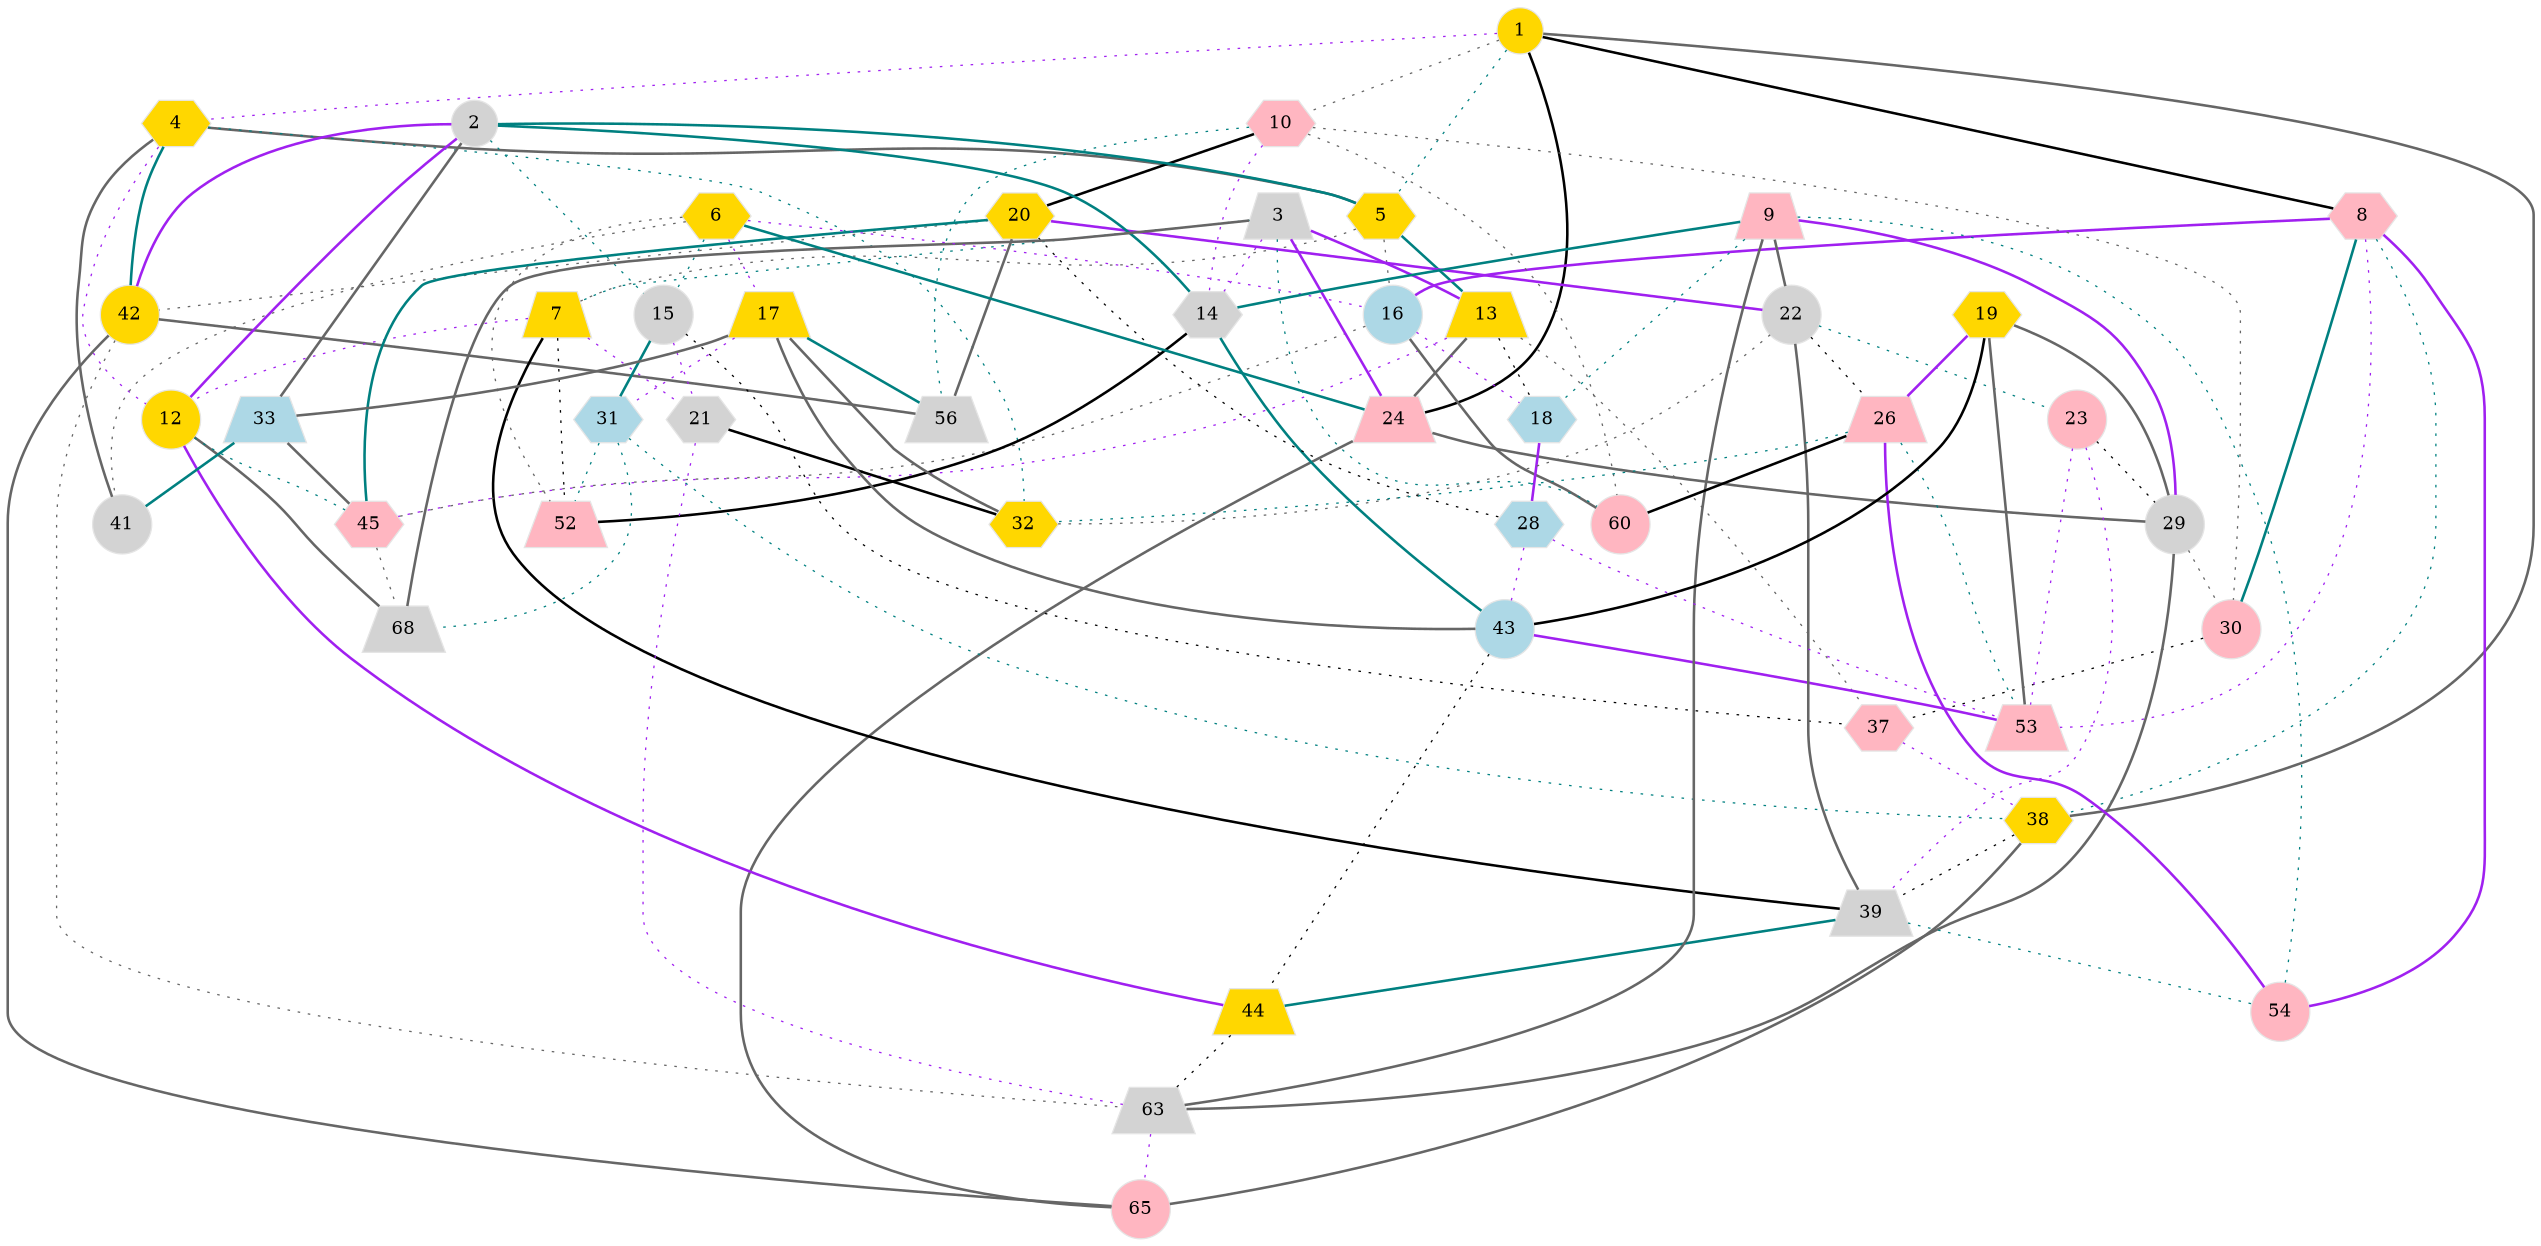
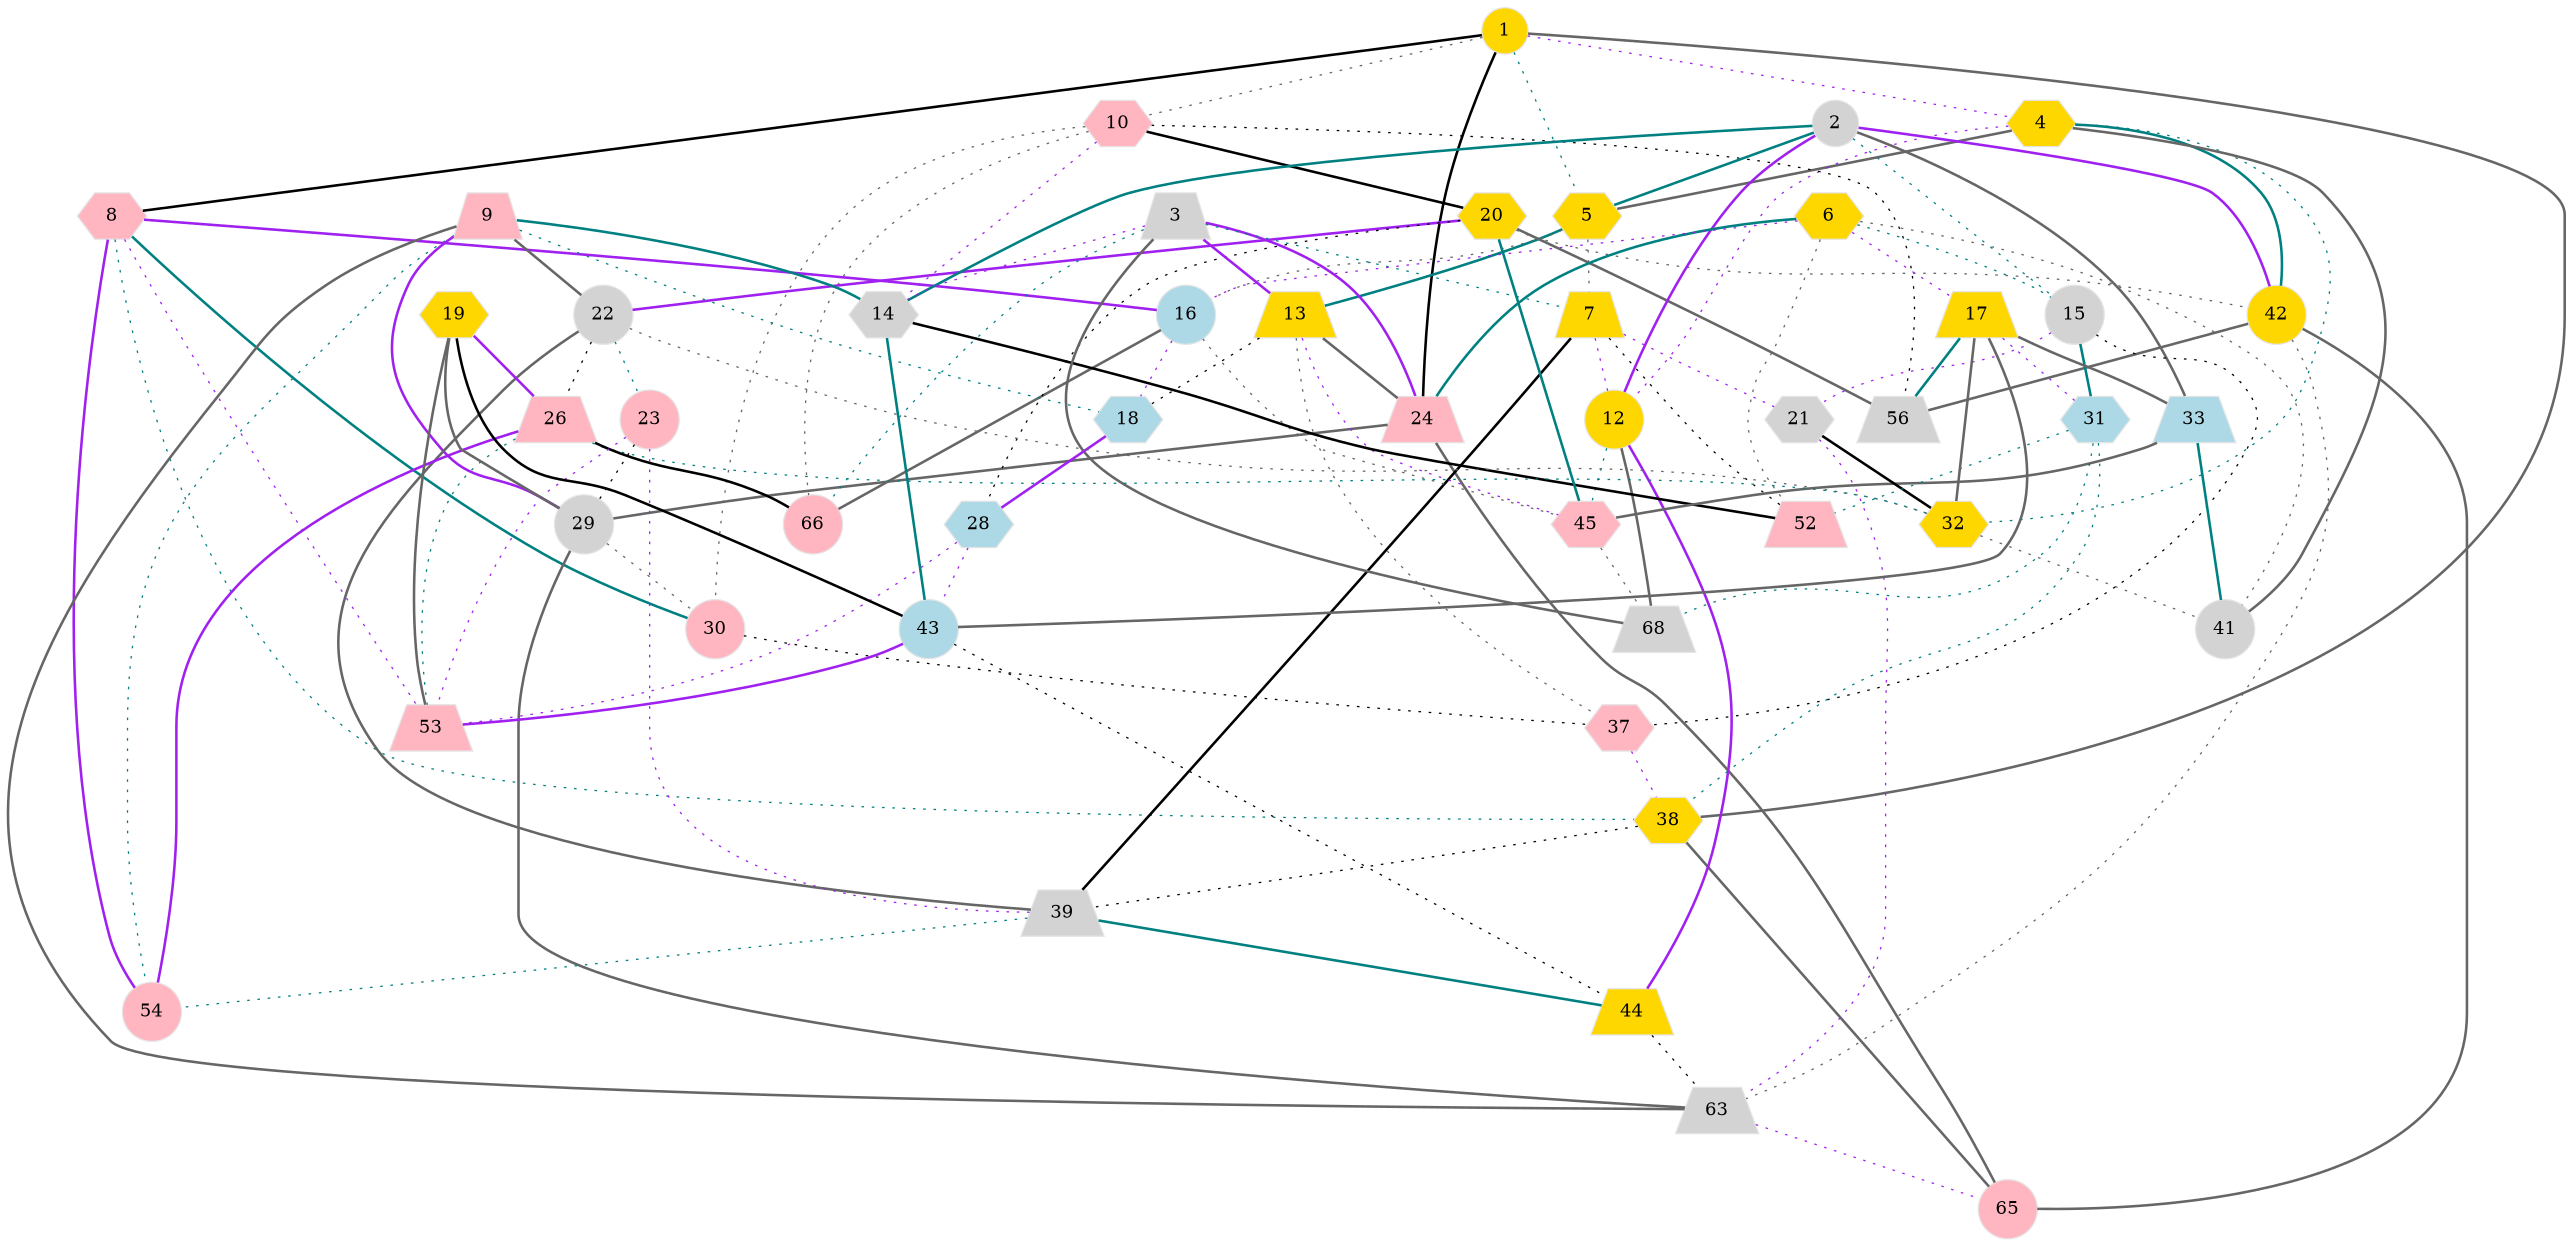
(1016, 169) -> (1623, 147)
(1620, 524) -> (813, 524)
none -> (2089, 577)
